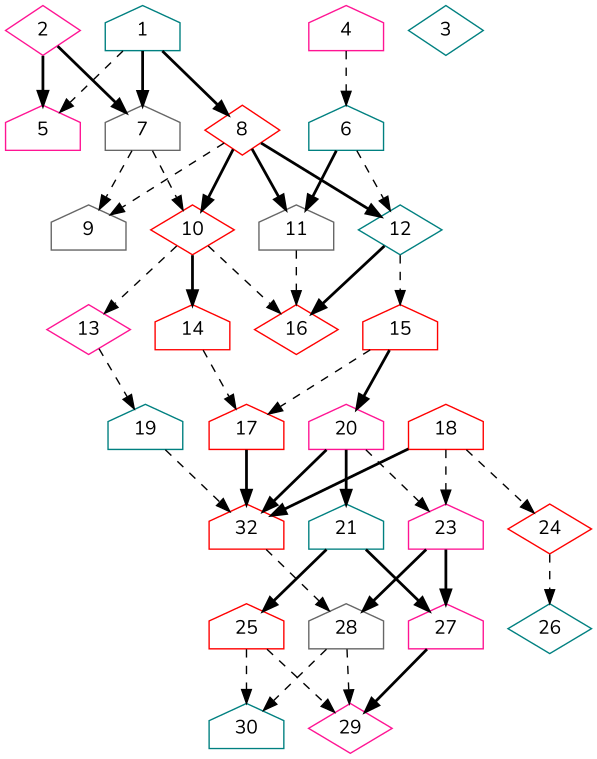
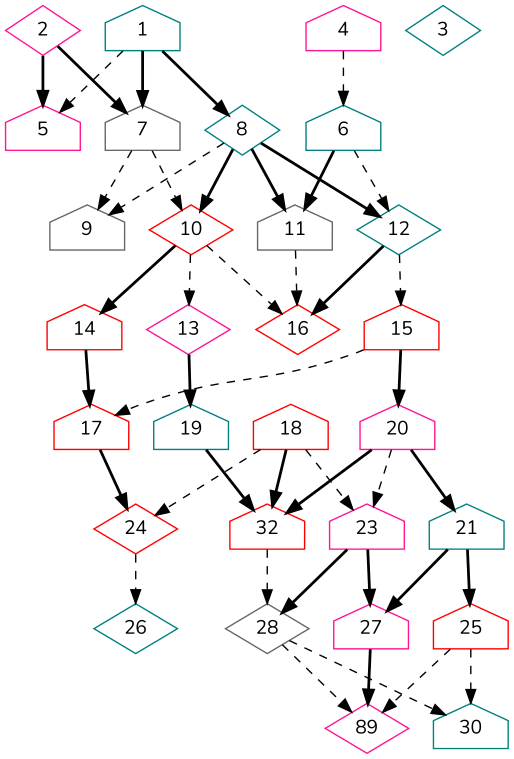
(242, 130) -> (242, 130)
(113, 373) -> (190, 372)
(216, 373) -> (87, 371)
(246, 470) -> (111, 473)
(192, 476) -> (229, 479)
(346, 629) -> (267, 629)
(350, 728) -> (367, 728)
